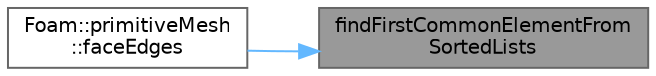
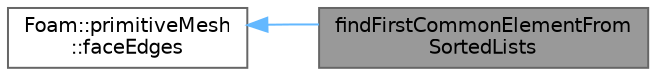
(273, 51) -> (293, 24)
